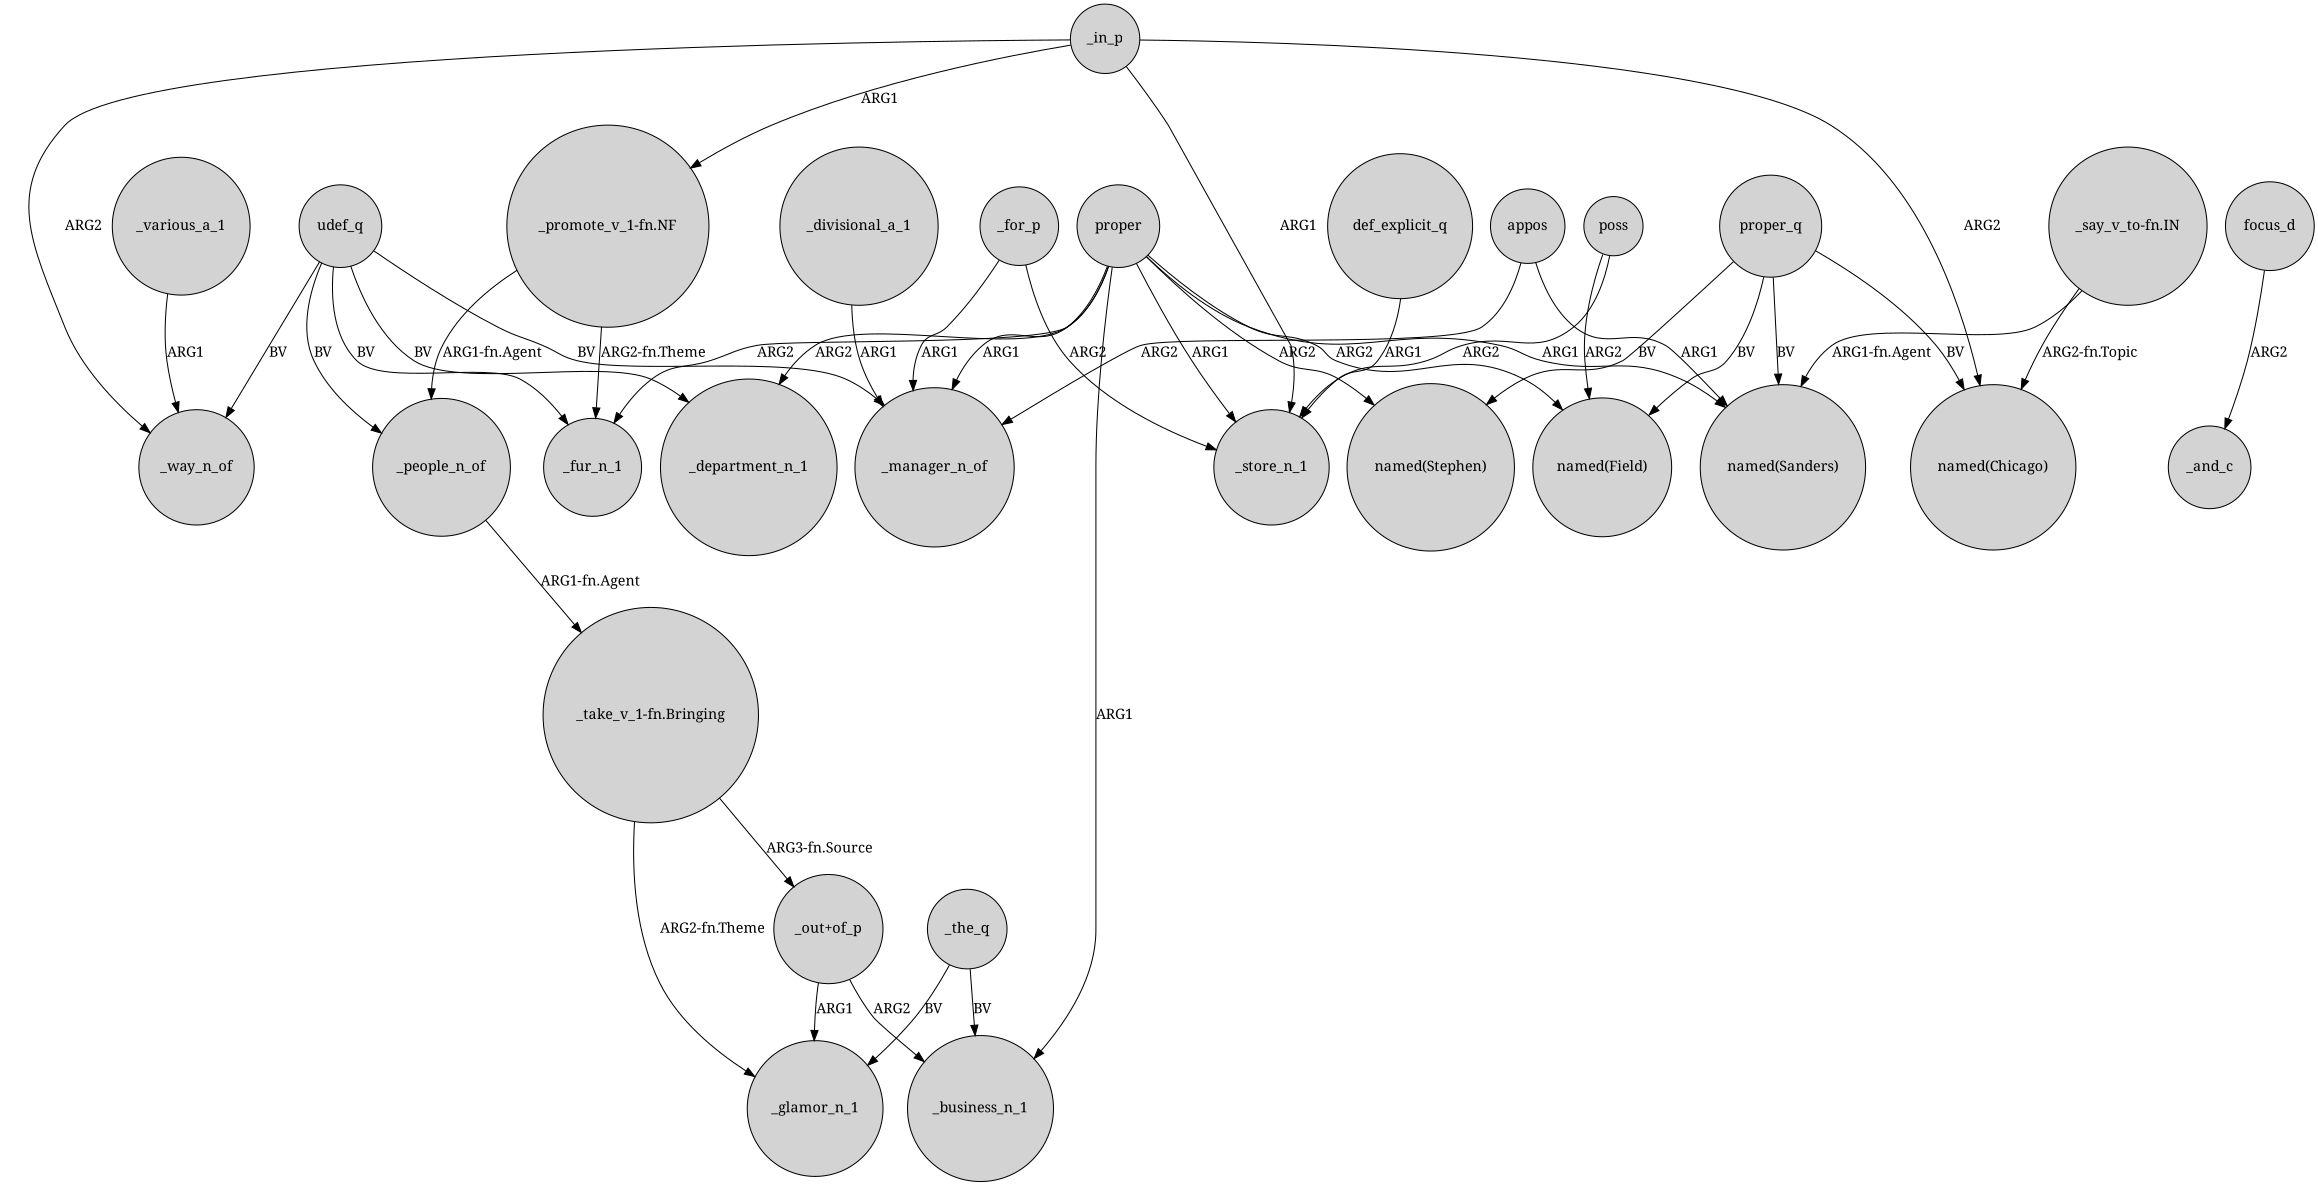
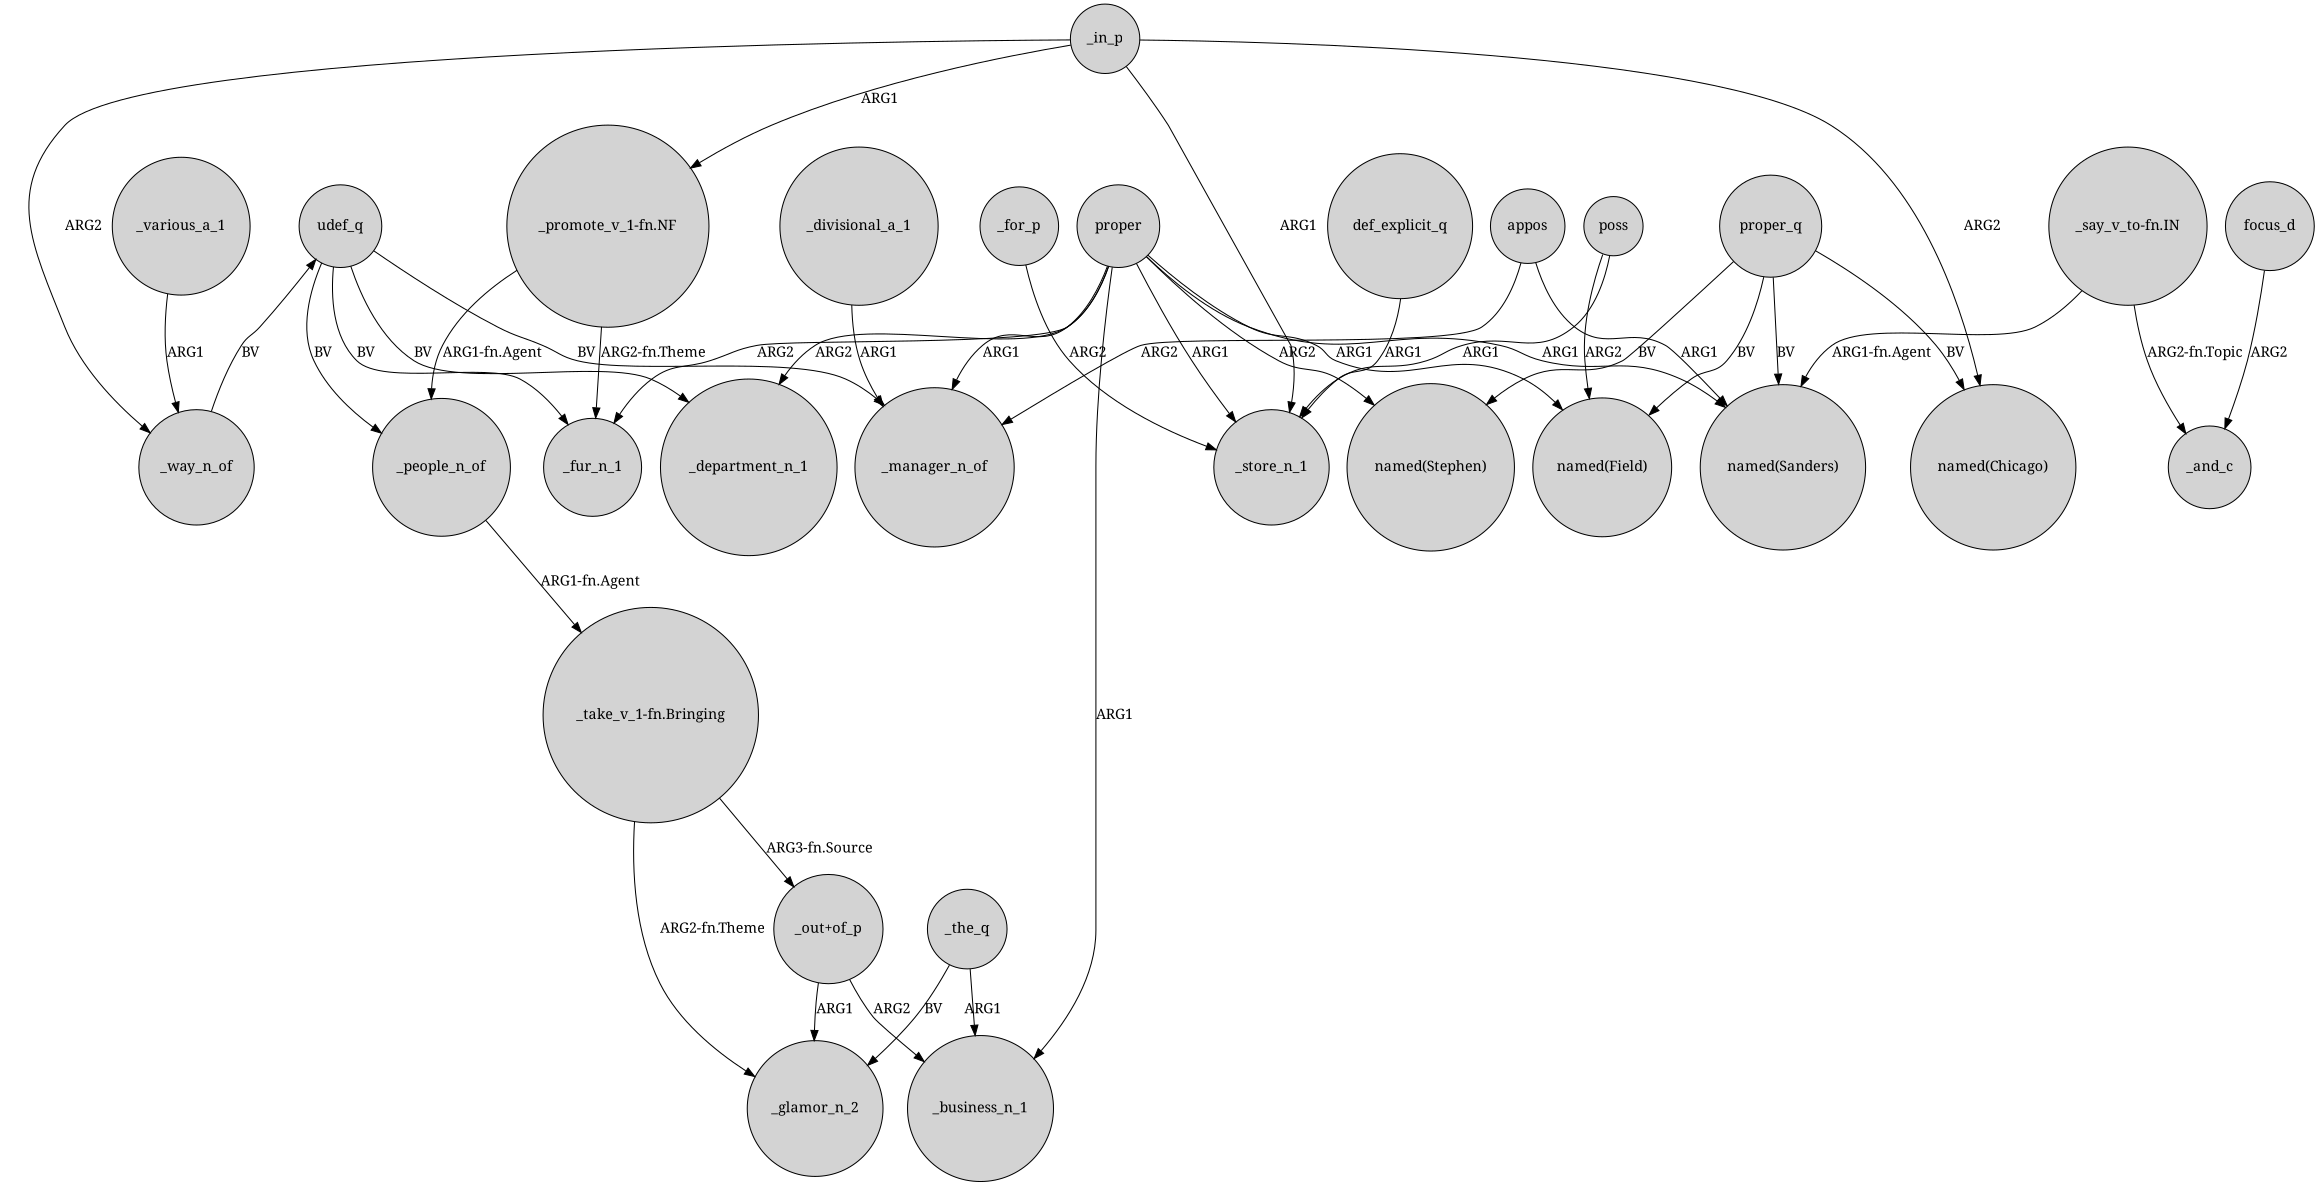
(953, 321) -> none
(2050, 333) -> (2150, 368)
(275, 335) -> (252, 334)
(1355, 353) -> (1355, 353)
(1481, 353) -> (1481, 353)
(983, 1010) -> (983, 1010)
(815, 1109) -> (815, 1109)
